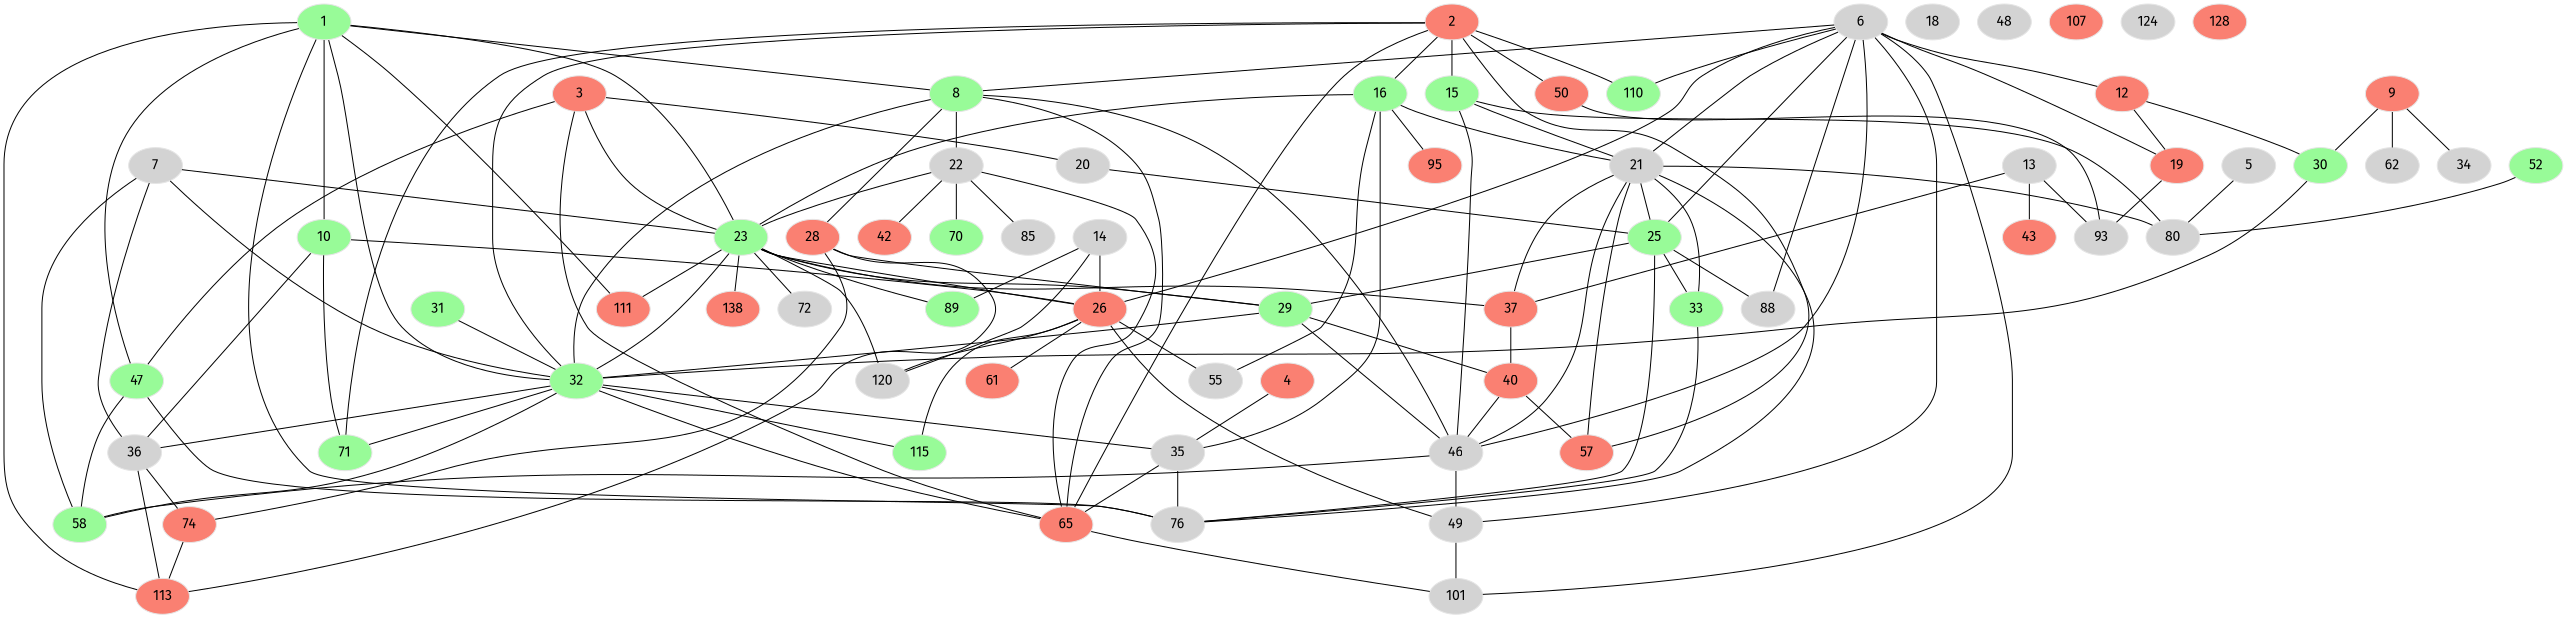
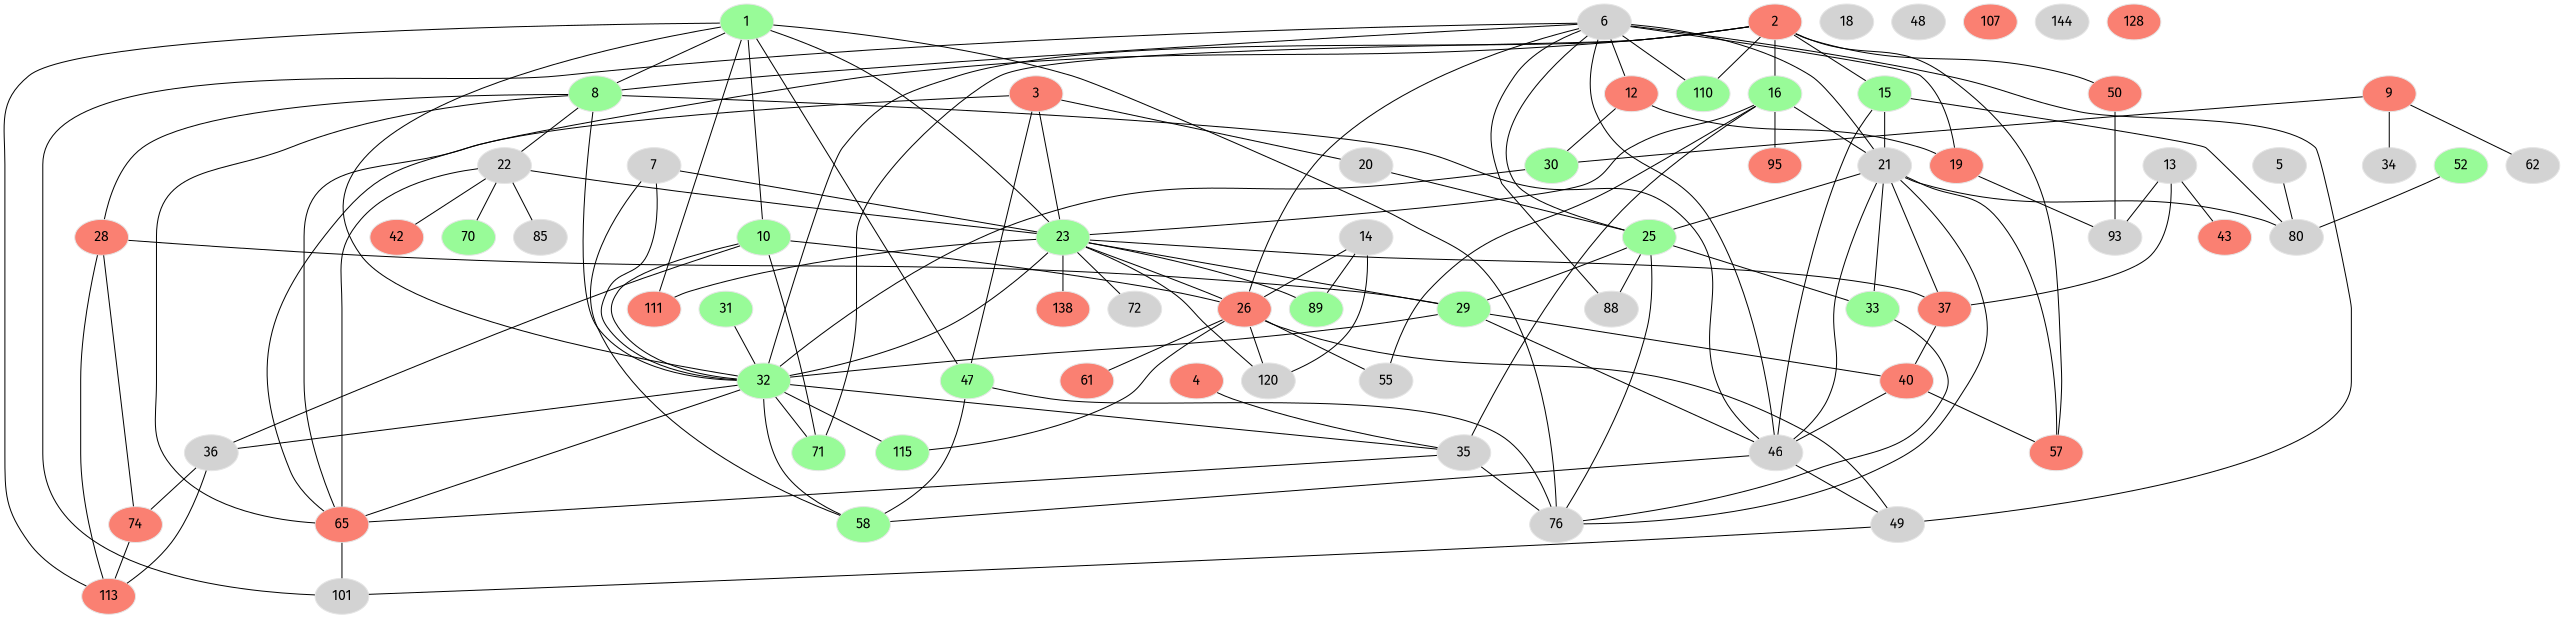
(2148, 22) -> (2062, 22)
none -> (611, 310)
(109, 317) -> none
